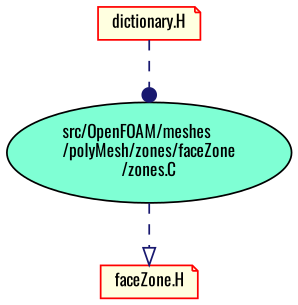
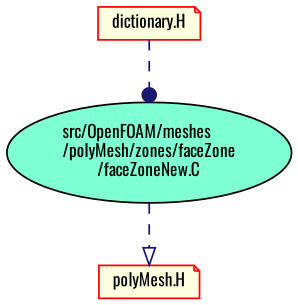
(149, 153) -> (149, 153)
(149, 282) -> (149, 282)
